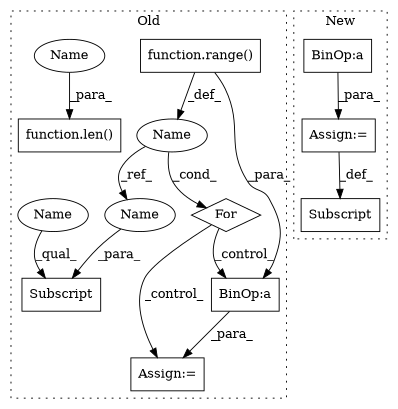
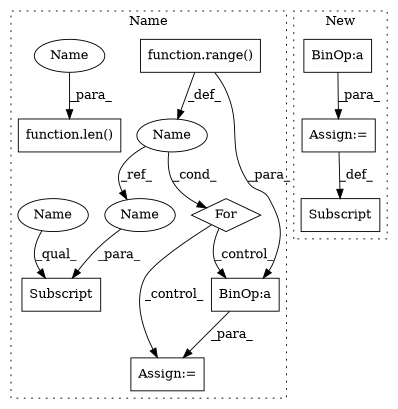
(149, 22) -> (149, 22)
